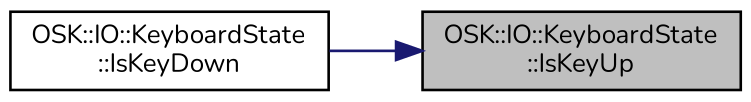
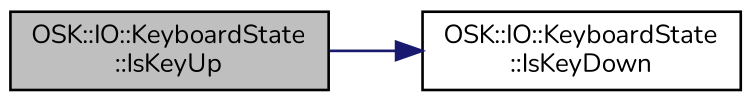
(362, 51) -> (362, 51)
